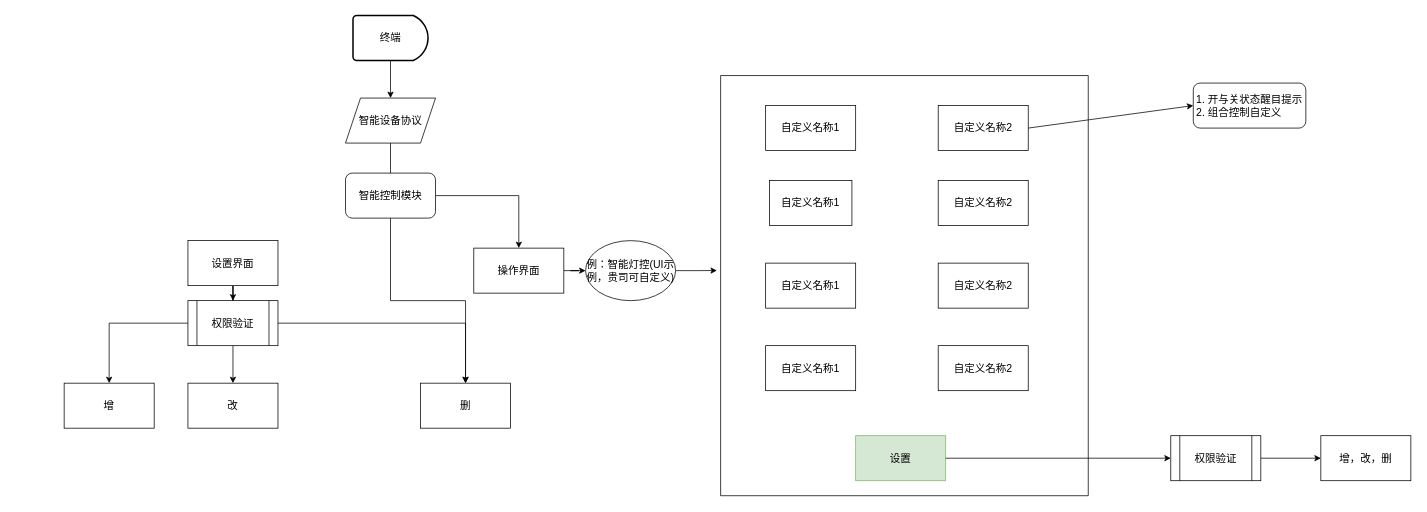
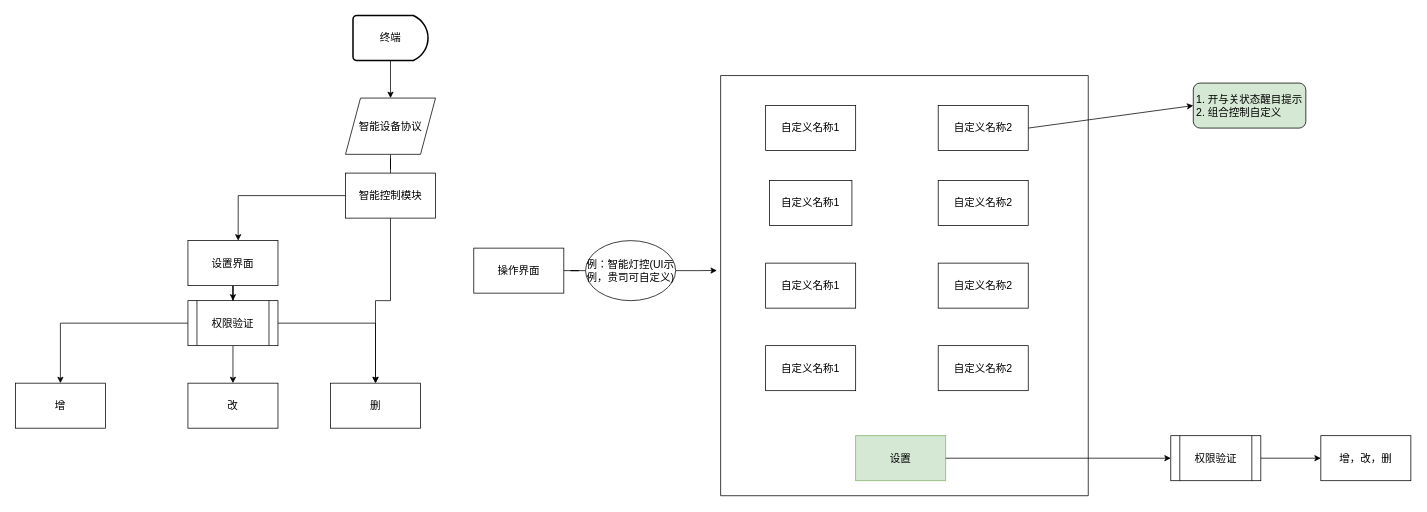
(1249, 105) -> (1249, 105)
(390, 120) -> (390, 126)
(390, 195) -> (390, 195)
(501, 195) -> (272, 195)
(579, 270) -> (581, 270)
(109, 405) -> (60, 405)
(465, 405) -> (375, 405)
